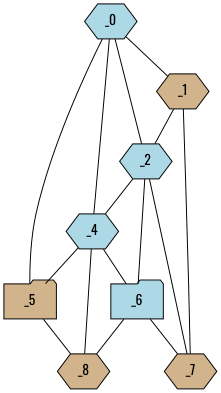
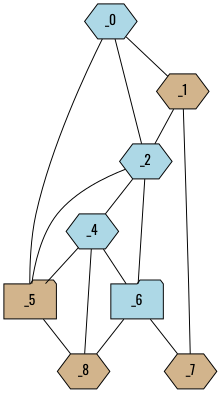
(102, 126) -> none
(168, 267) -> (60, 211)
